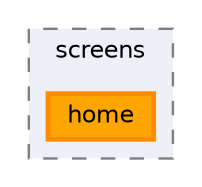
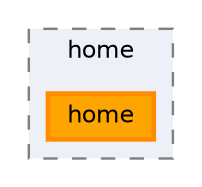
(101, 52) -> (101, 52)
